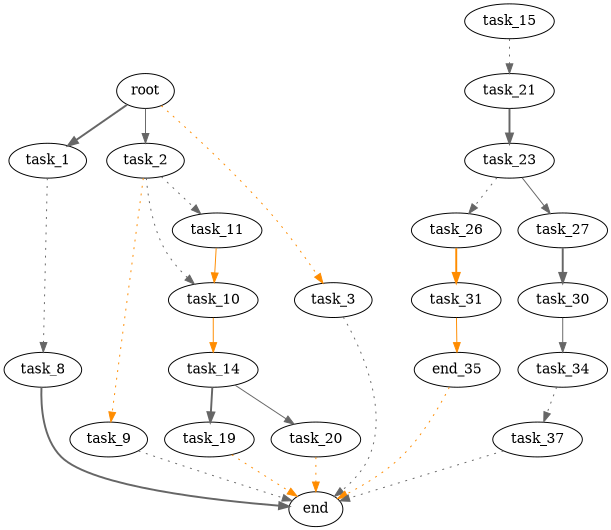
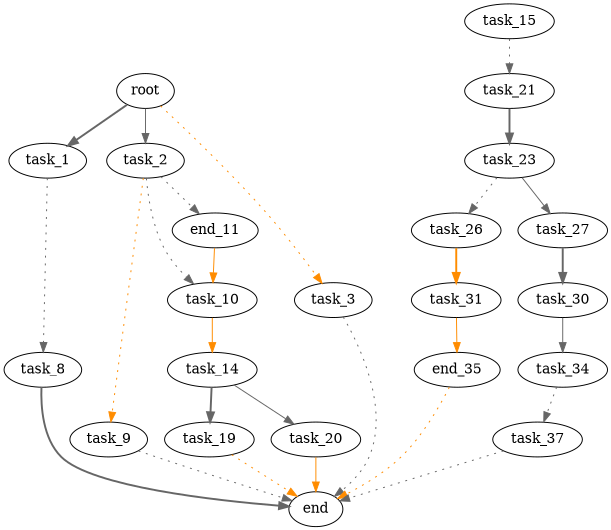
(217, 230) -> (215, 230)
(316, 470) -> (316, 470)
